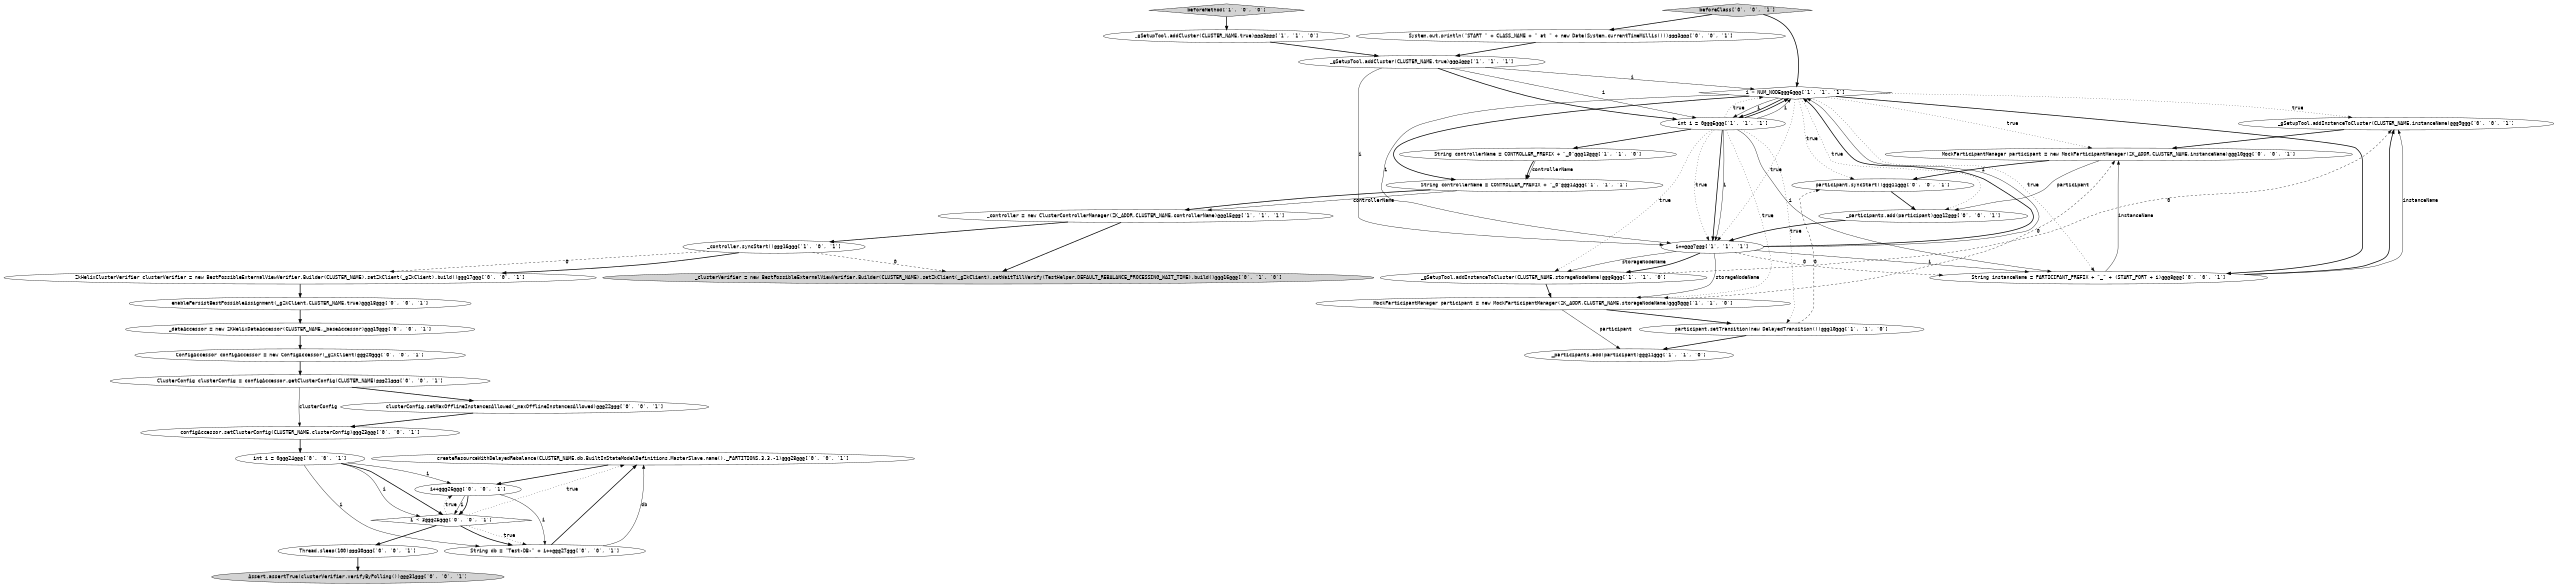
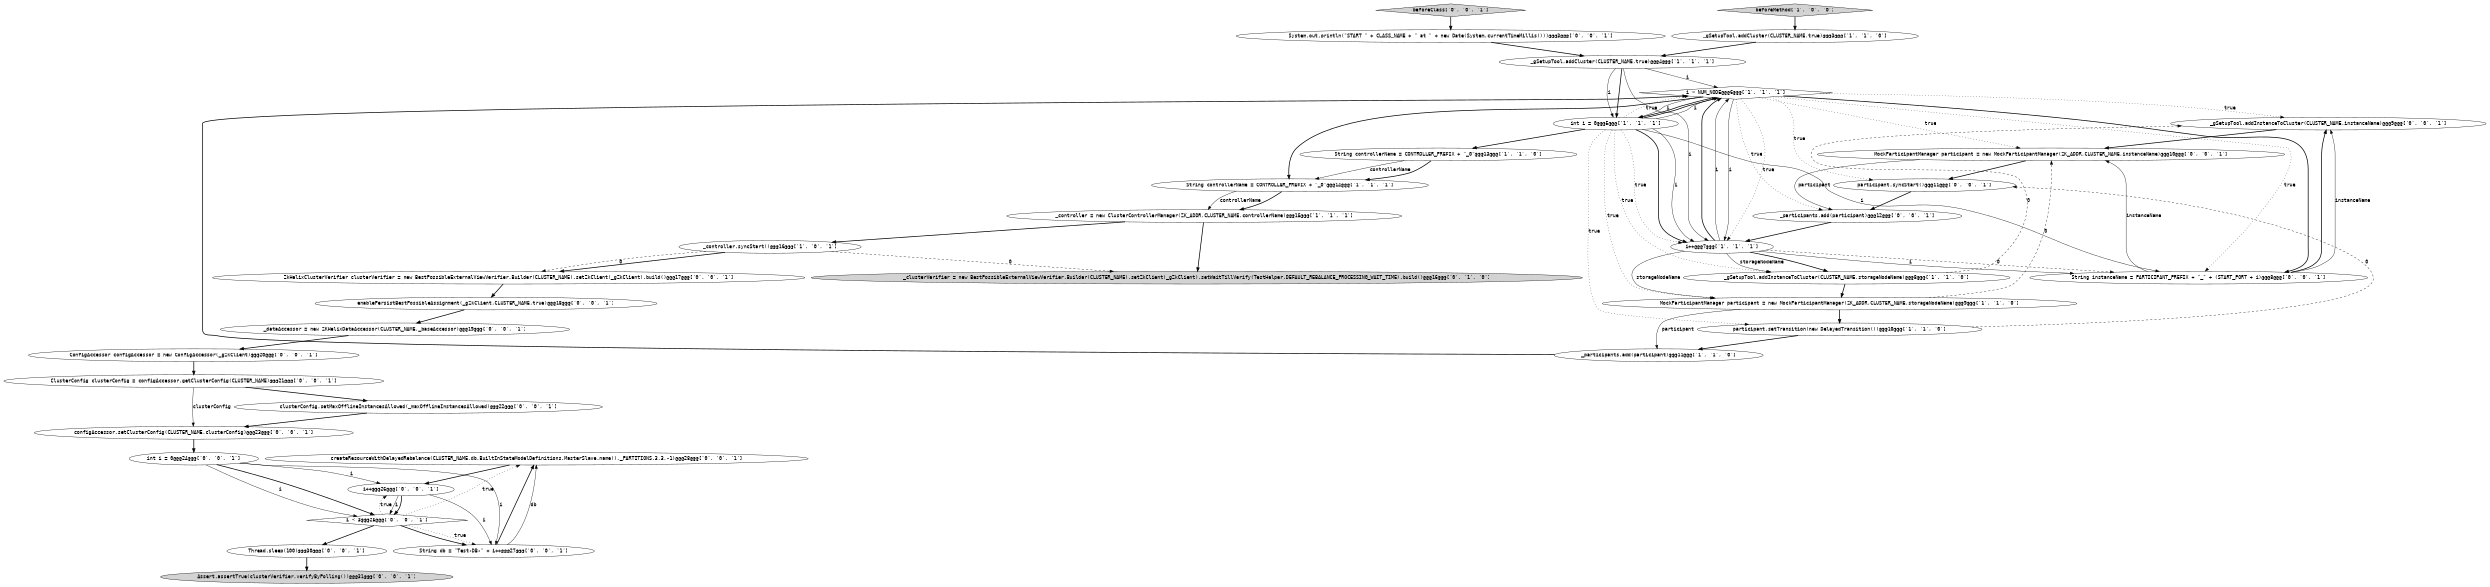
(1795, 41) -> (203, 164)
